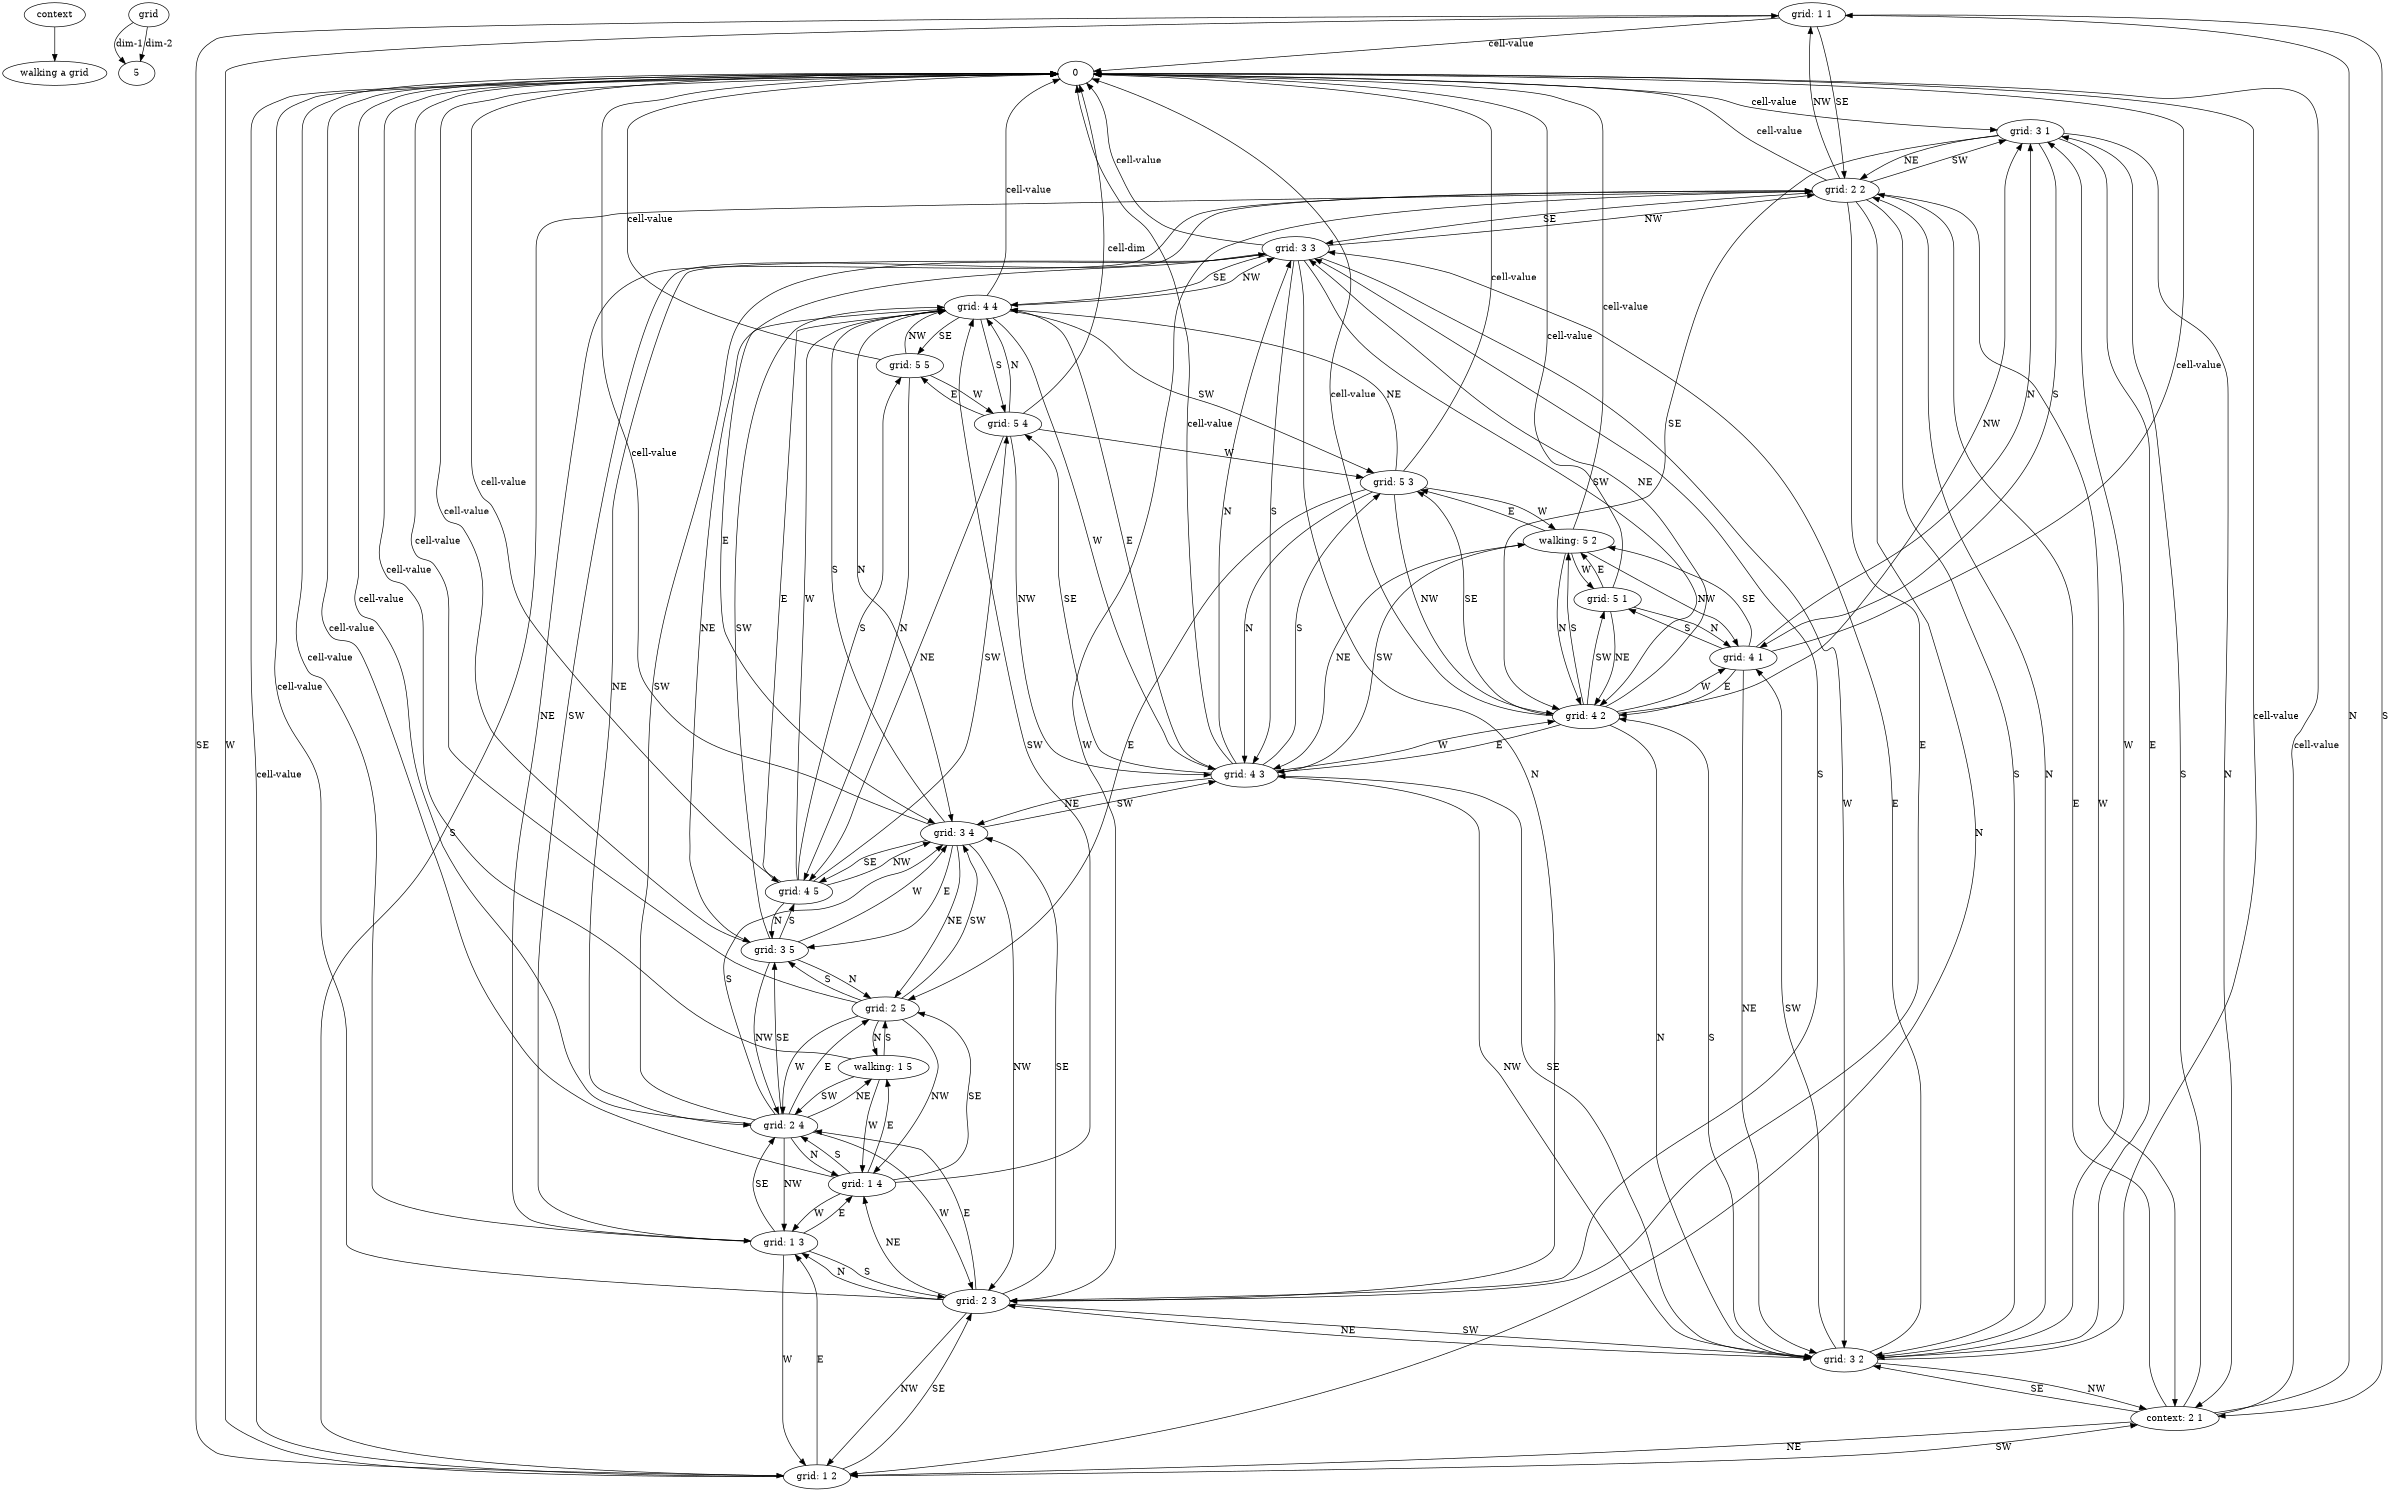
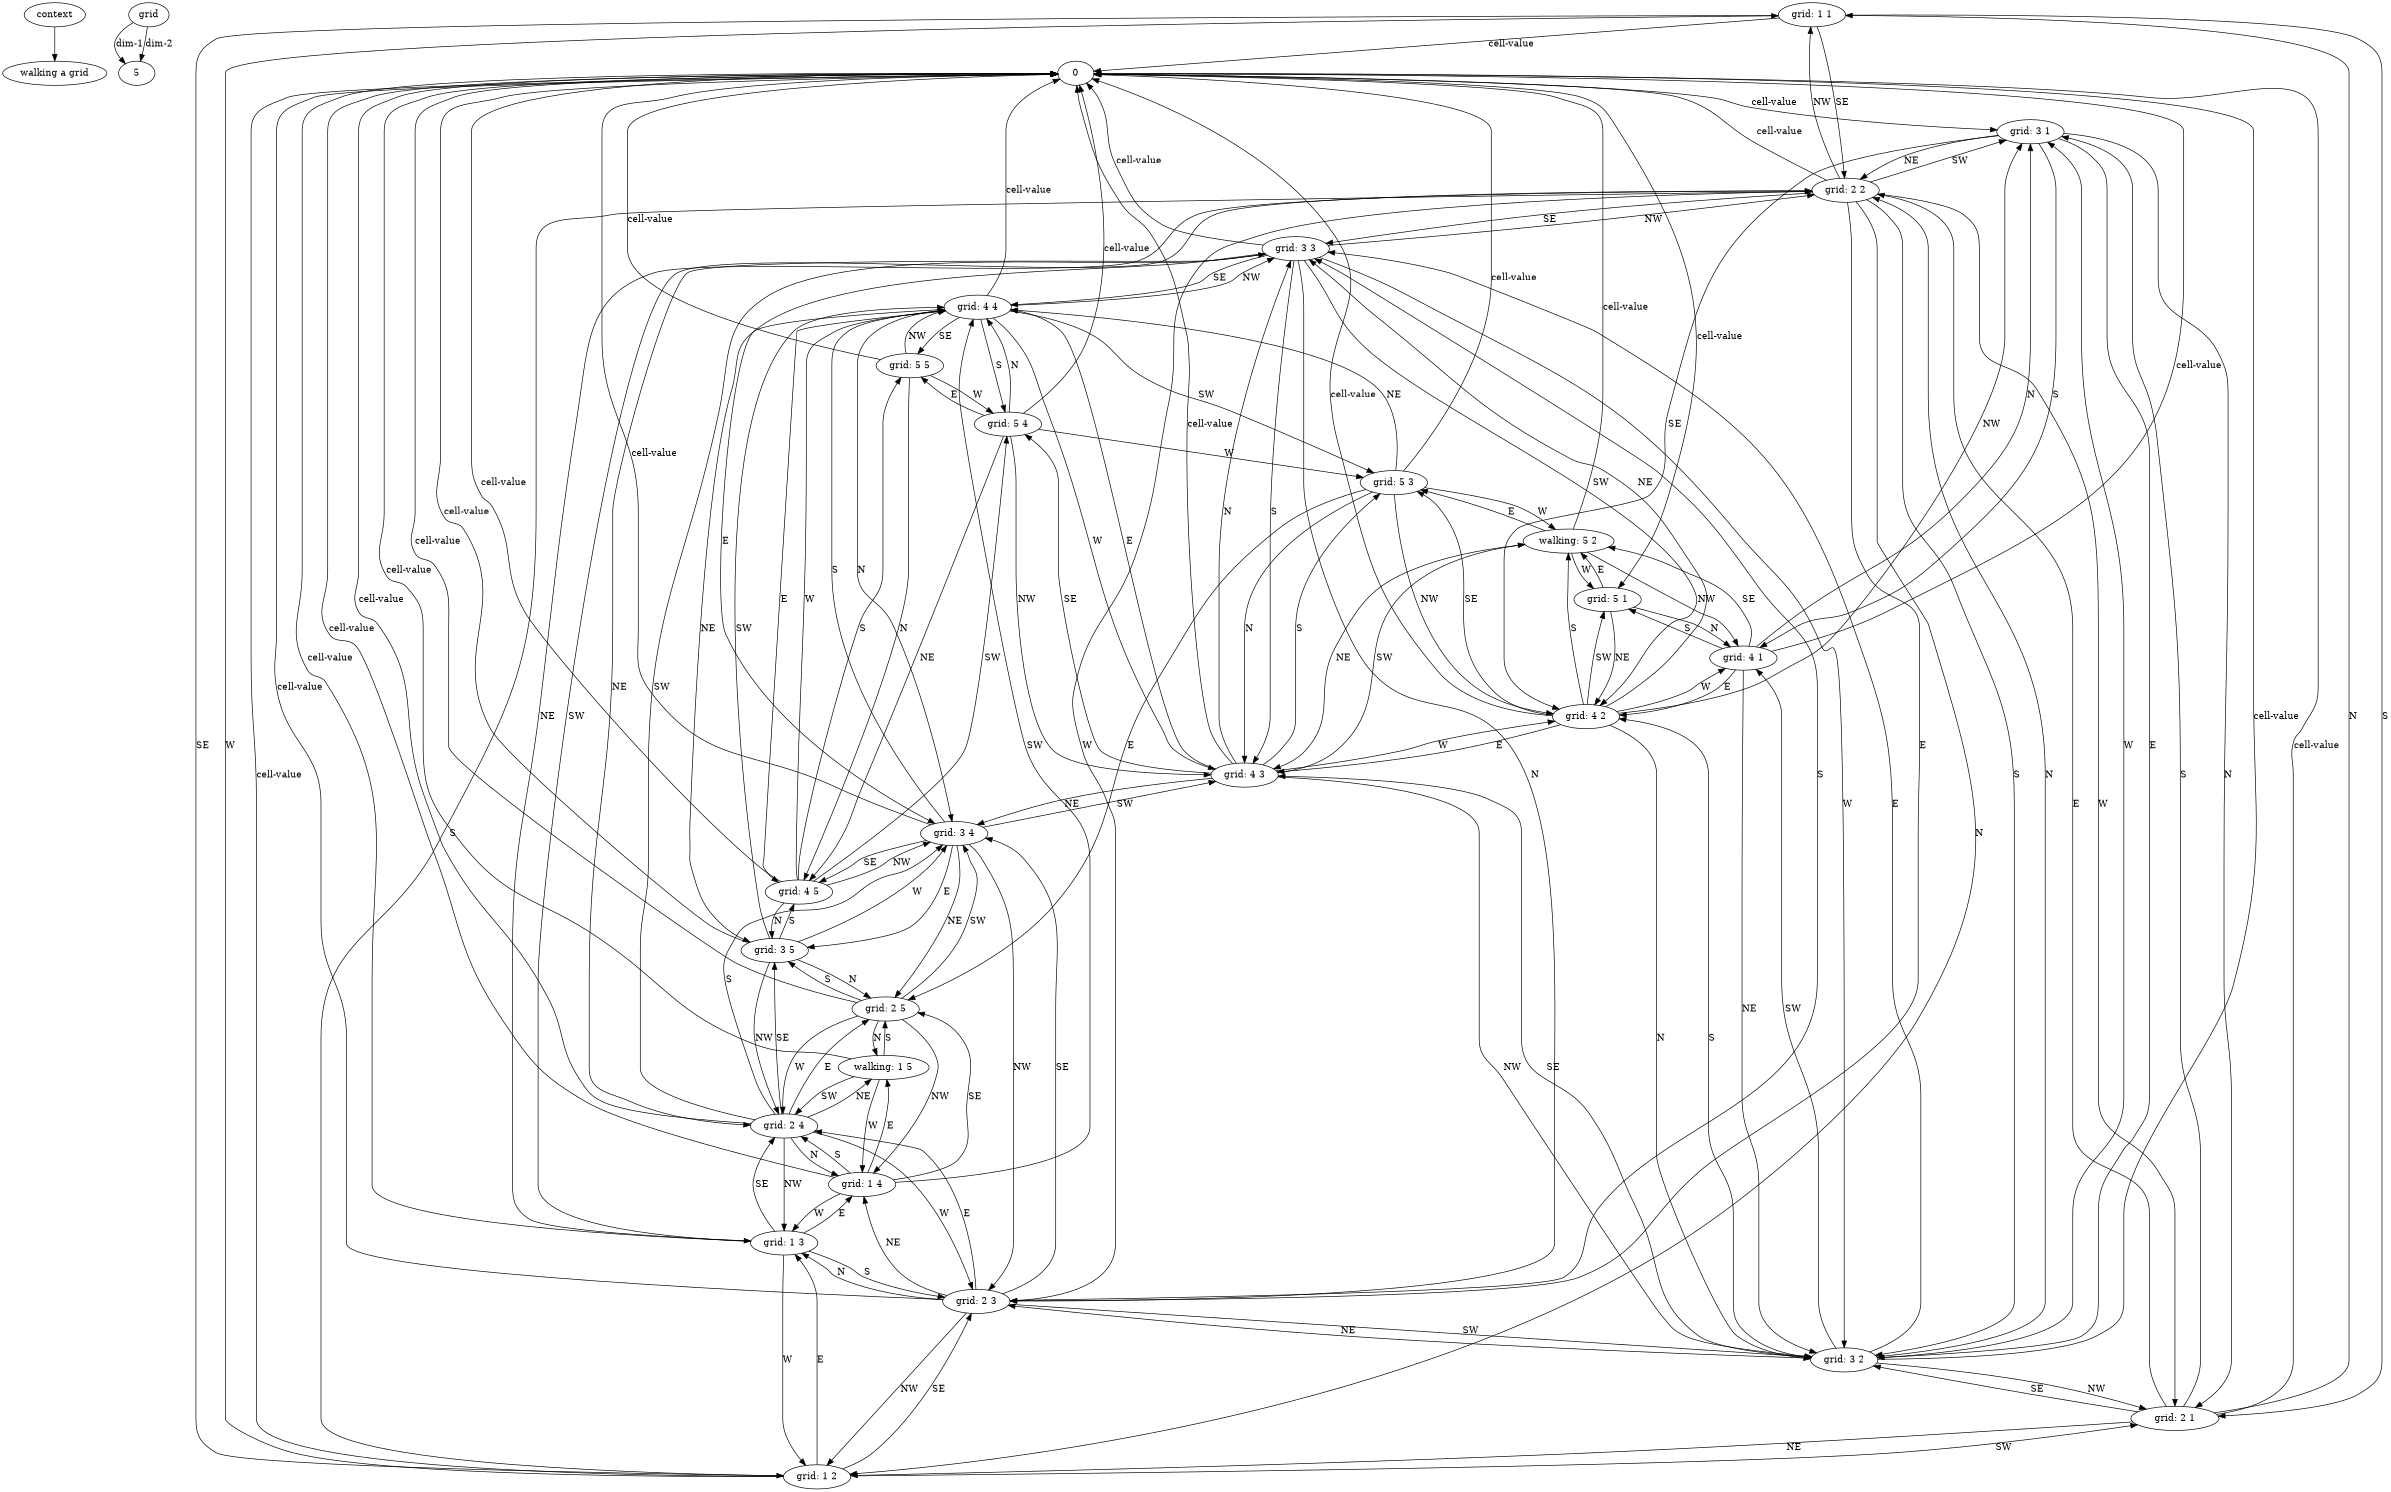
(1547, 153) -> (1602, 108)
(1127, 249) -> (1127, 249)
(1558, 627) -> none
(2175, 1418) -> (2175, 1418)
